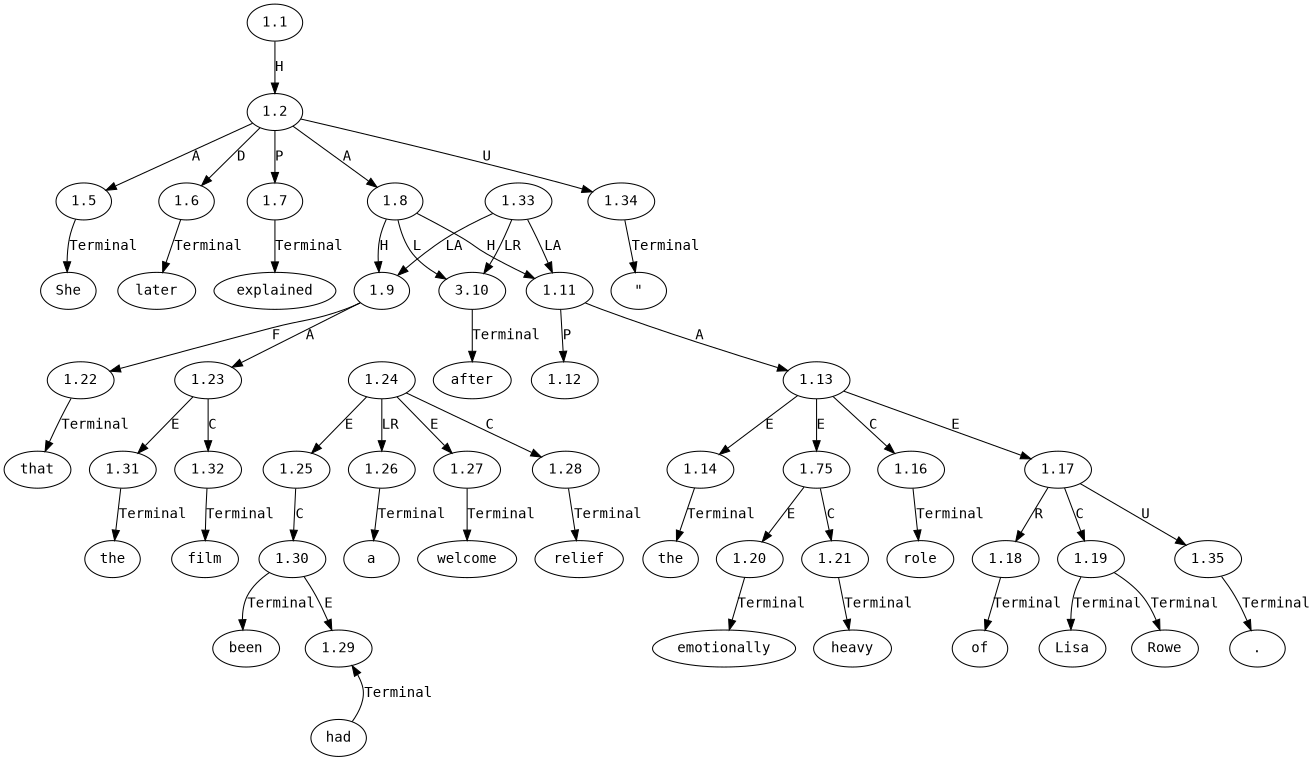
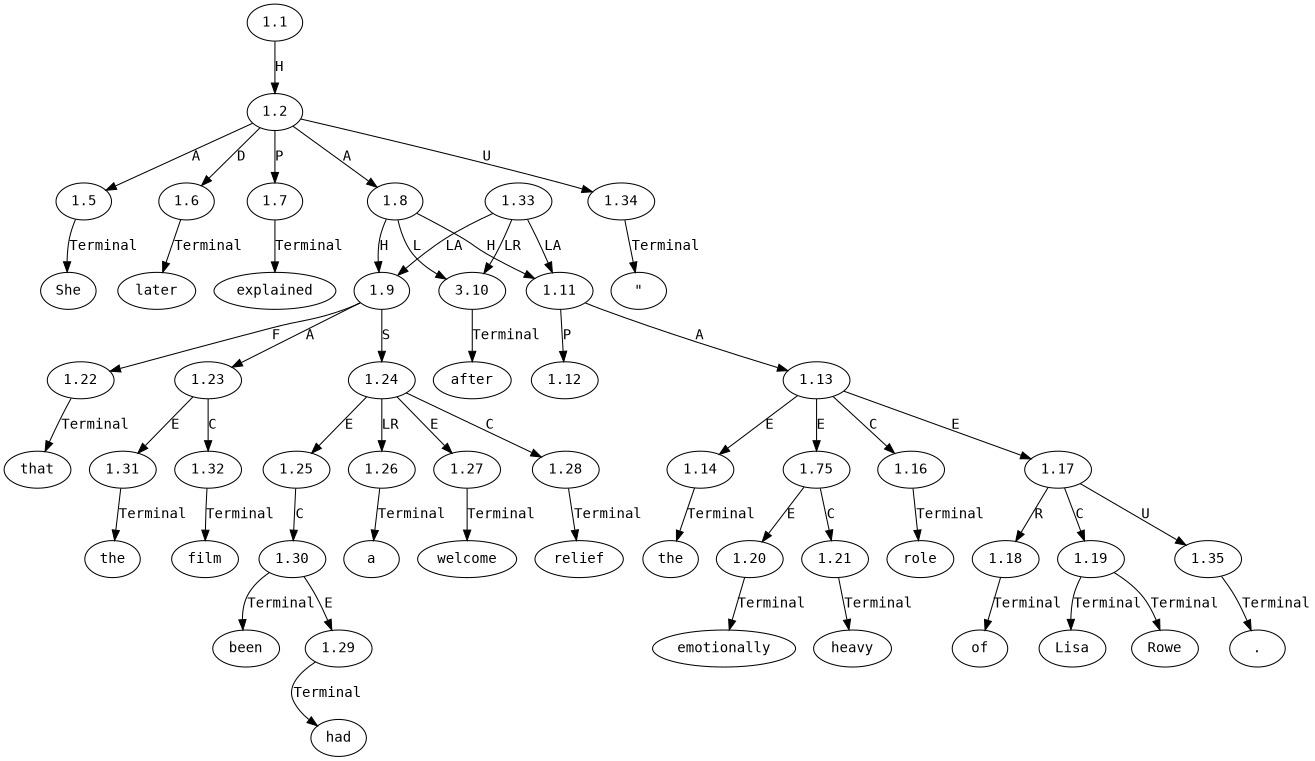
none -> (382, 330)
(363, 699) -> (292, 689)
